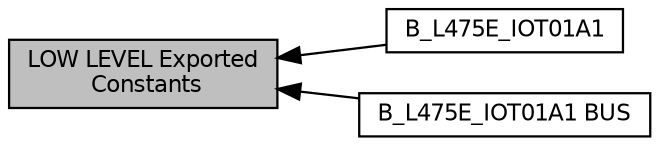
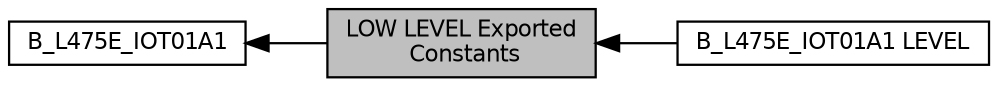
(343, 50) -> (298, 43)
(505, 115) -> (833, 43)
